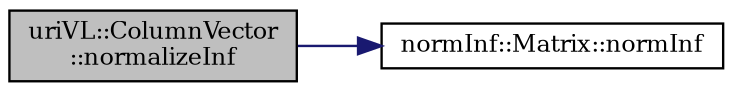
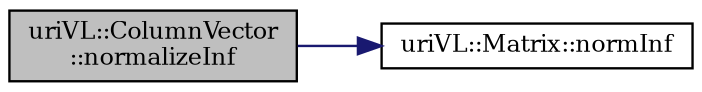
(552, 46) -> (537, 46)
